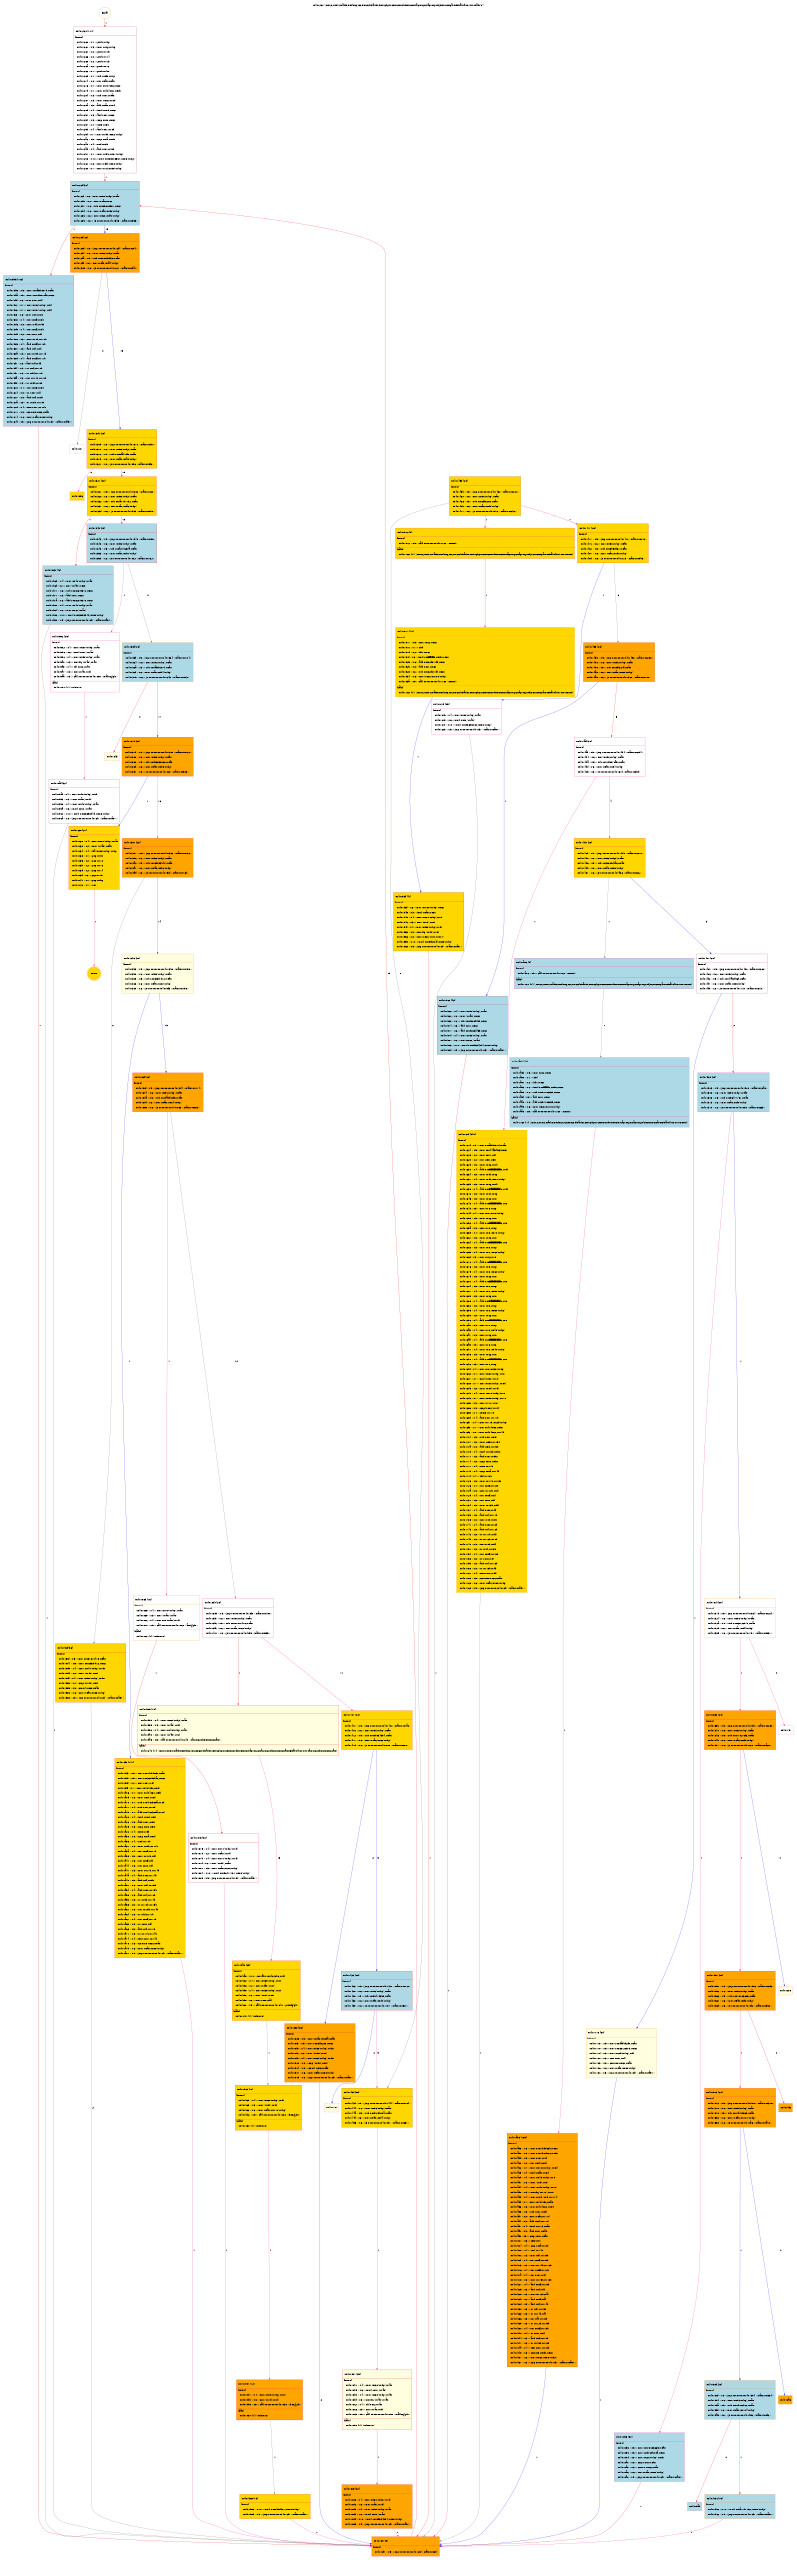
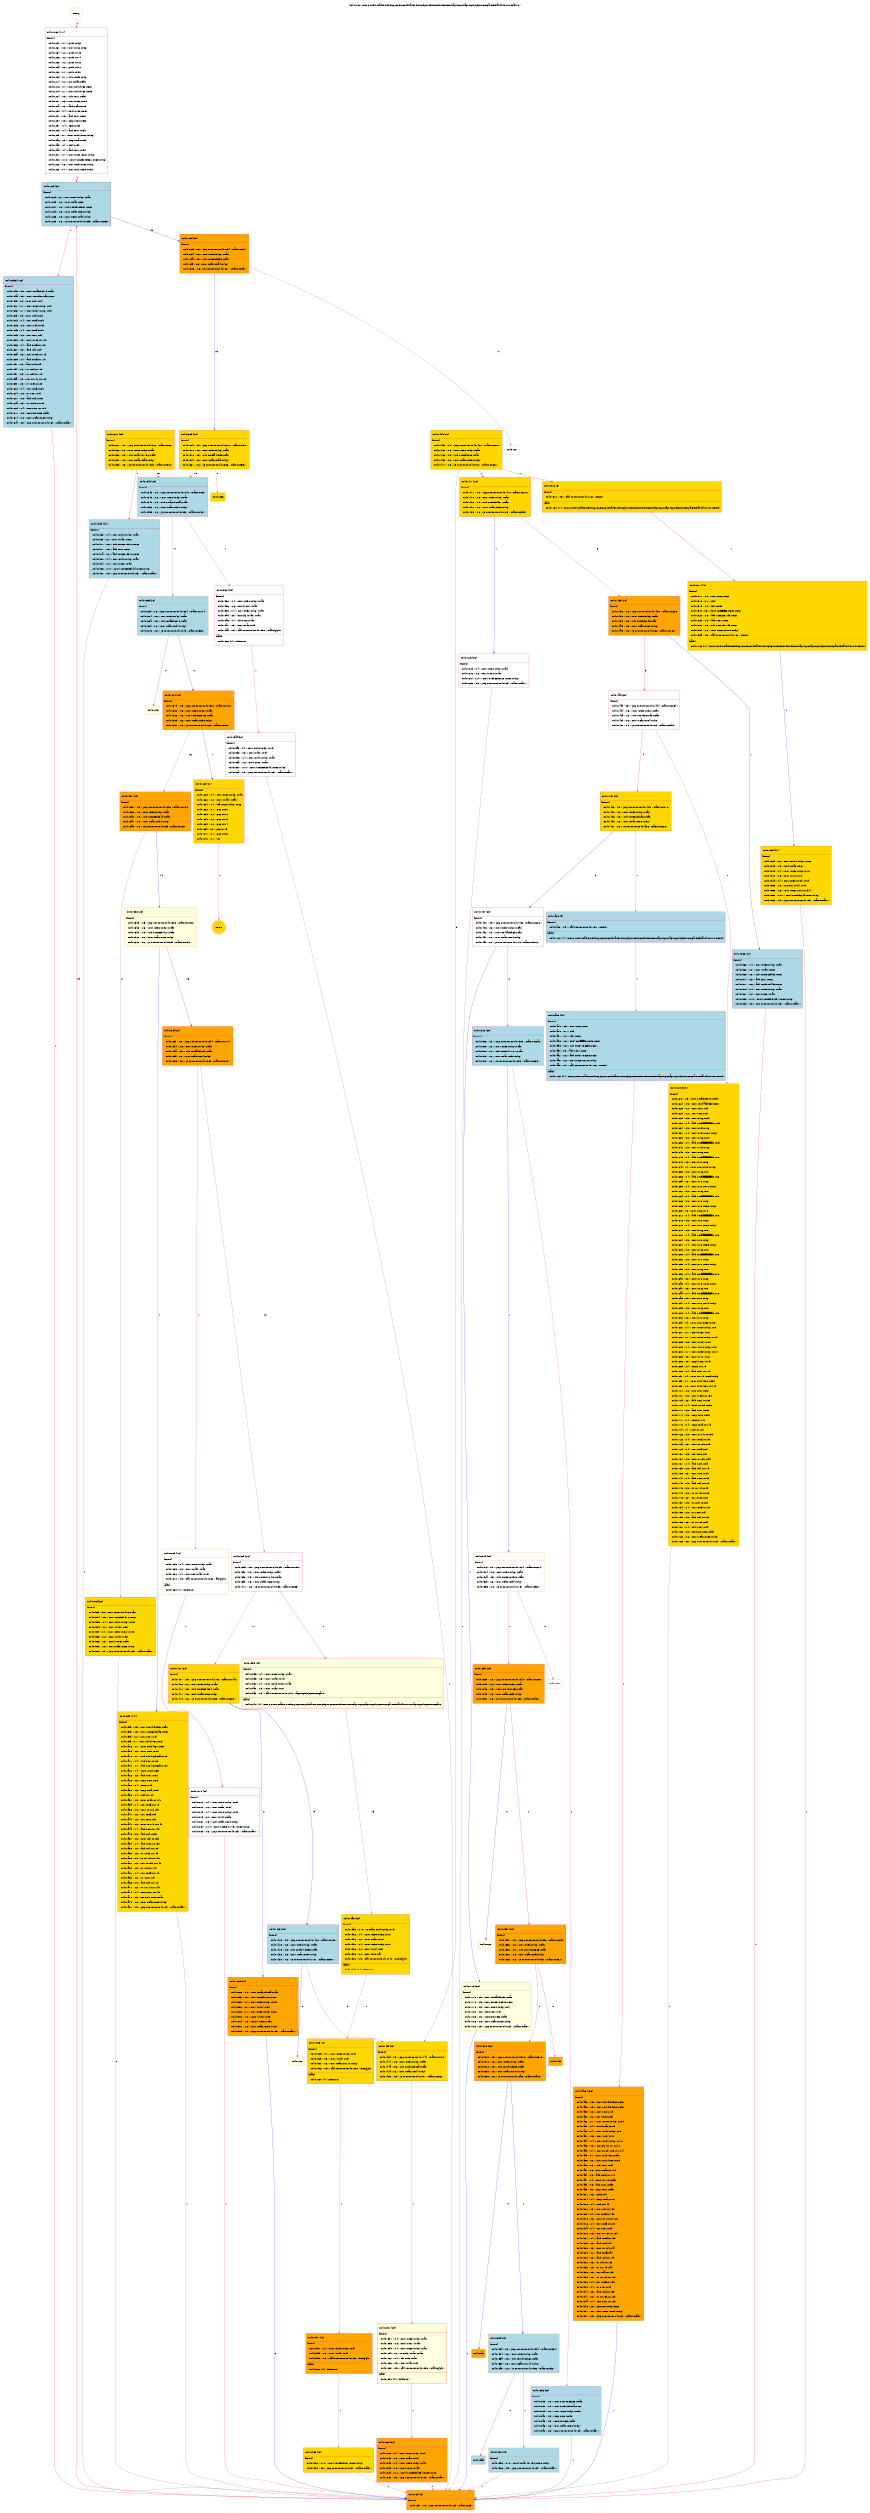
(105, 13) -> (76, 13)
(122, 472) -> (194, 473)
